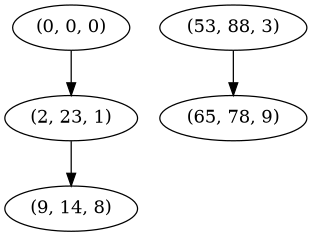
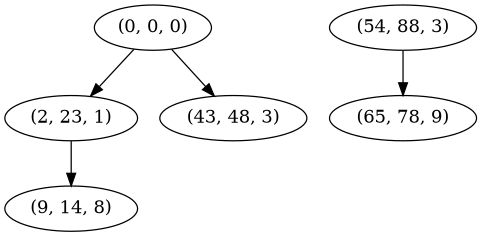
(233, 28) -> (403, 28)
none -> (233, 118)
